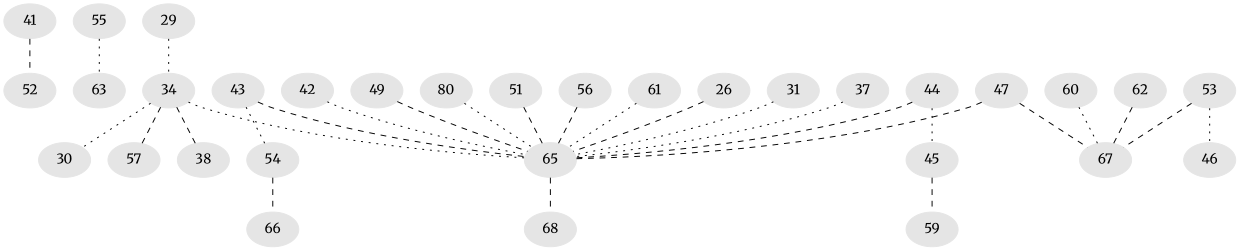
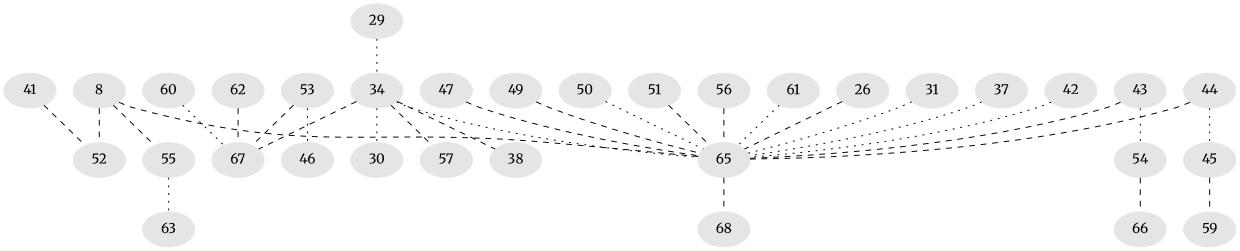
none -> (99, 91)
(446, 91) -> (585, 91)
(1054, 125) -> (315, 122)
